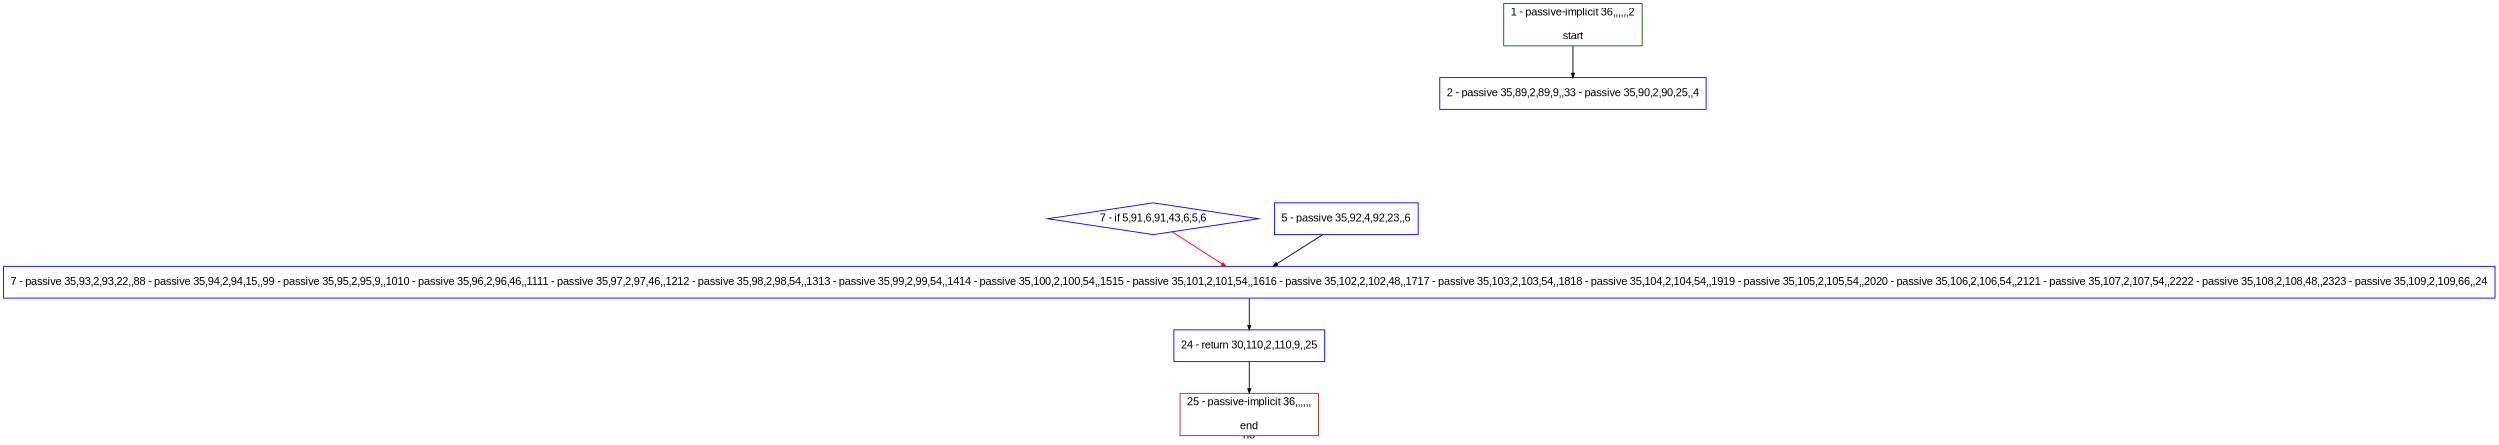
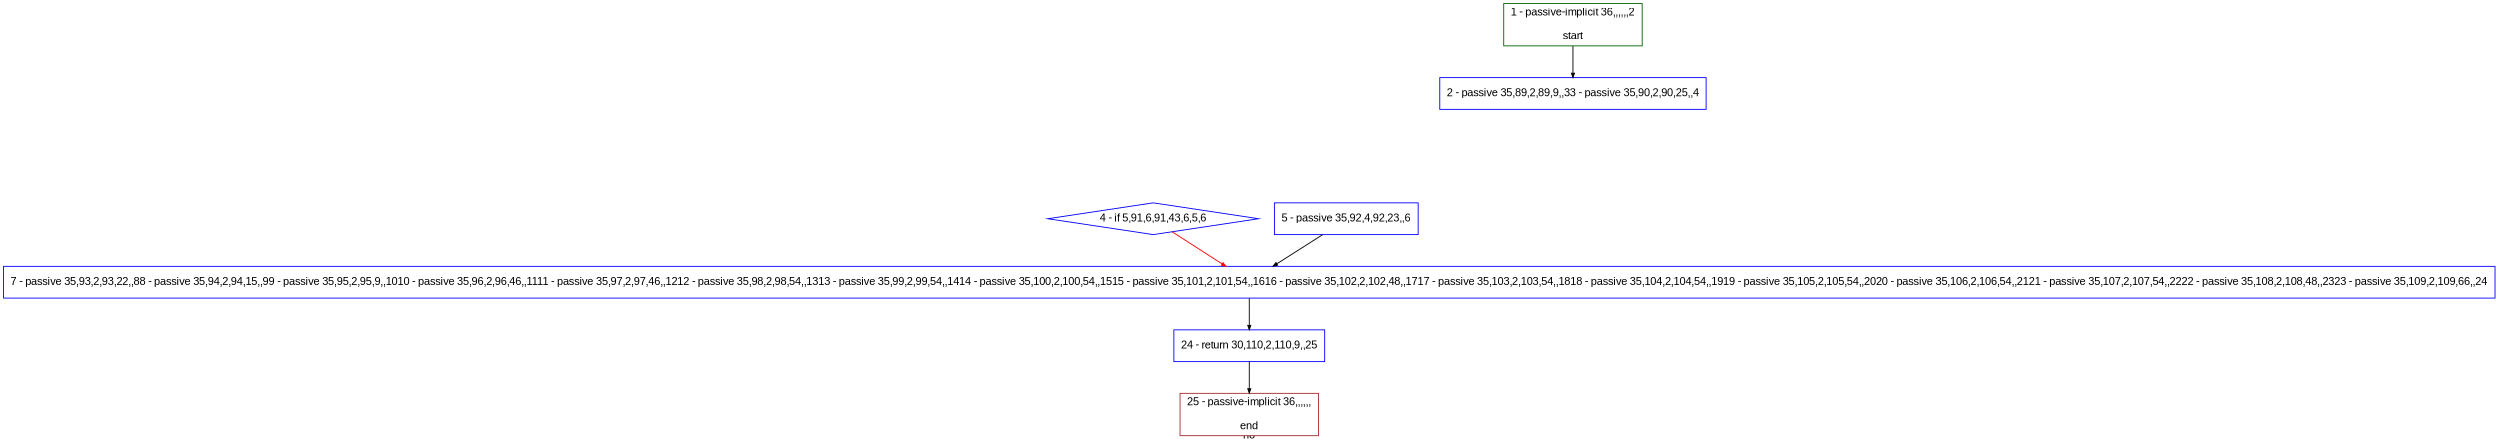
(1153, 219) -> (1153, 219)
